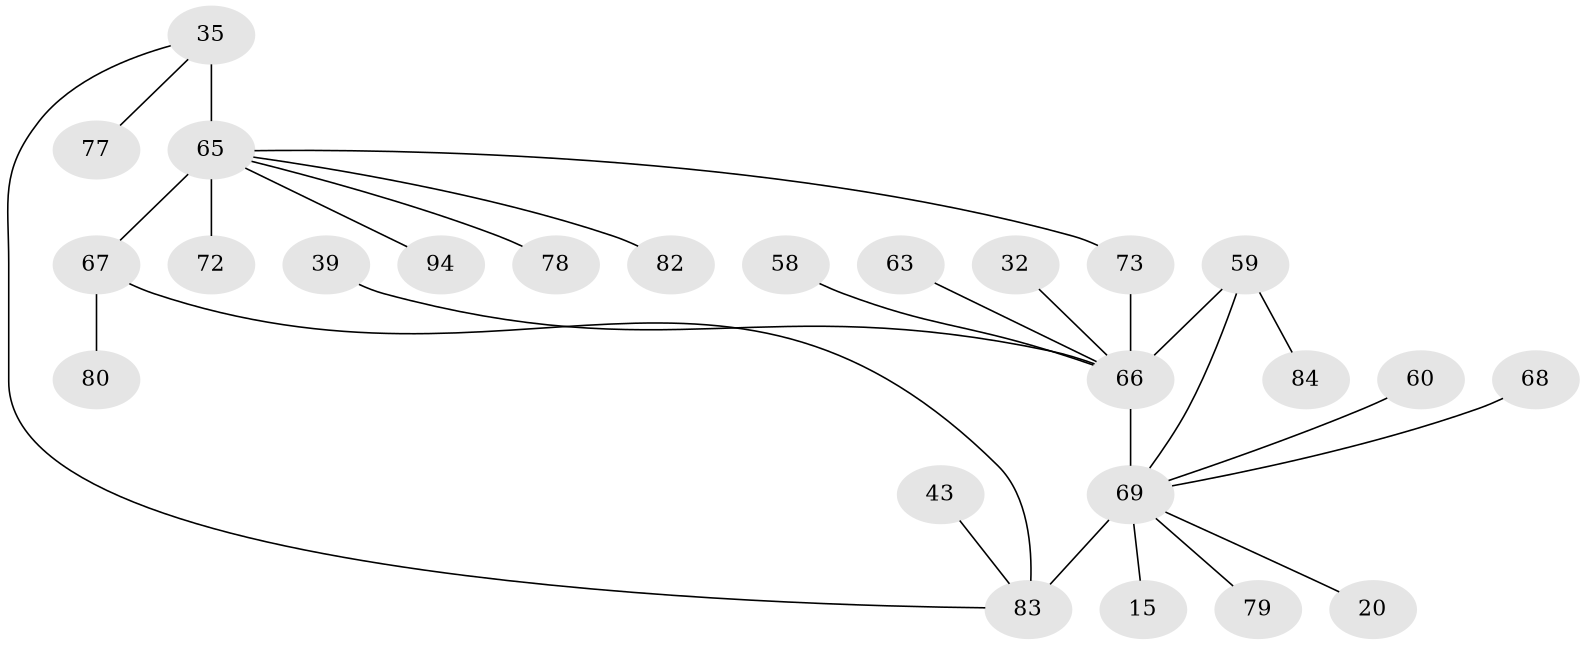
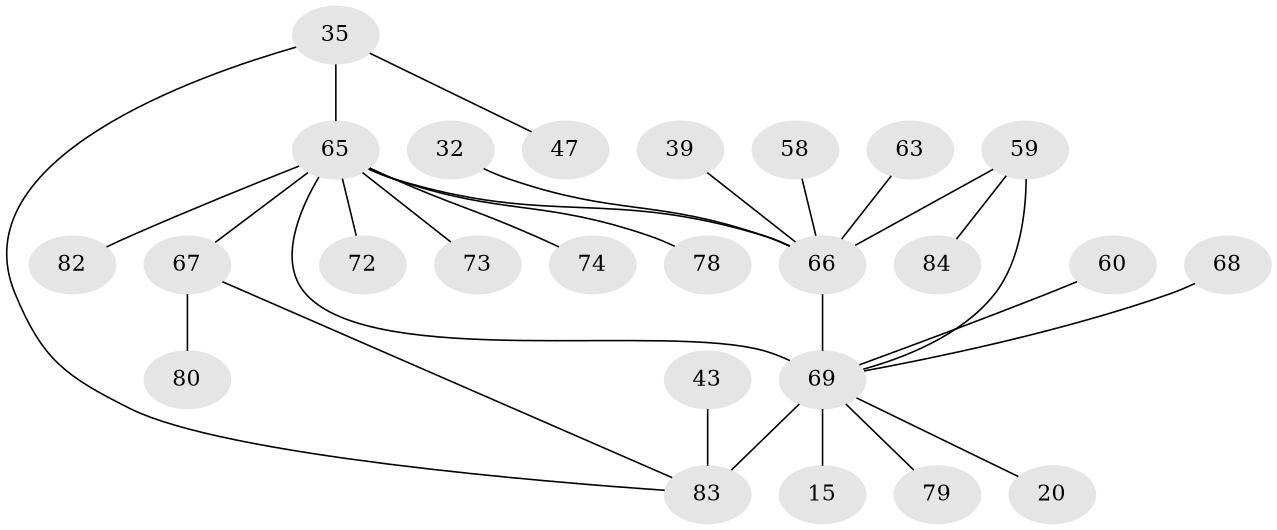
(96, 150) -> (566, 150)
(441, 265) -> (593, 265)
(1131, 323) -> (579, 207)
none -> (482, 339)
